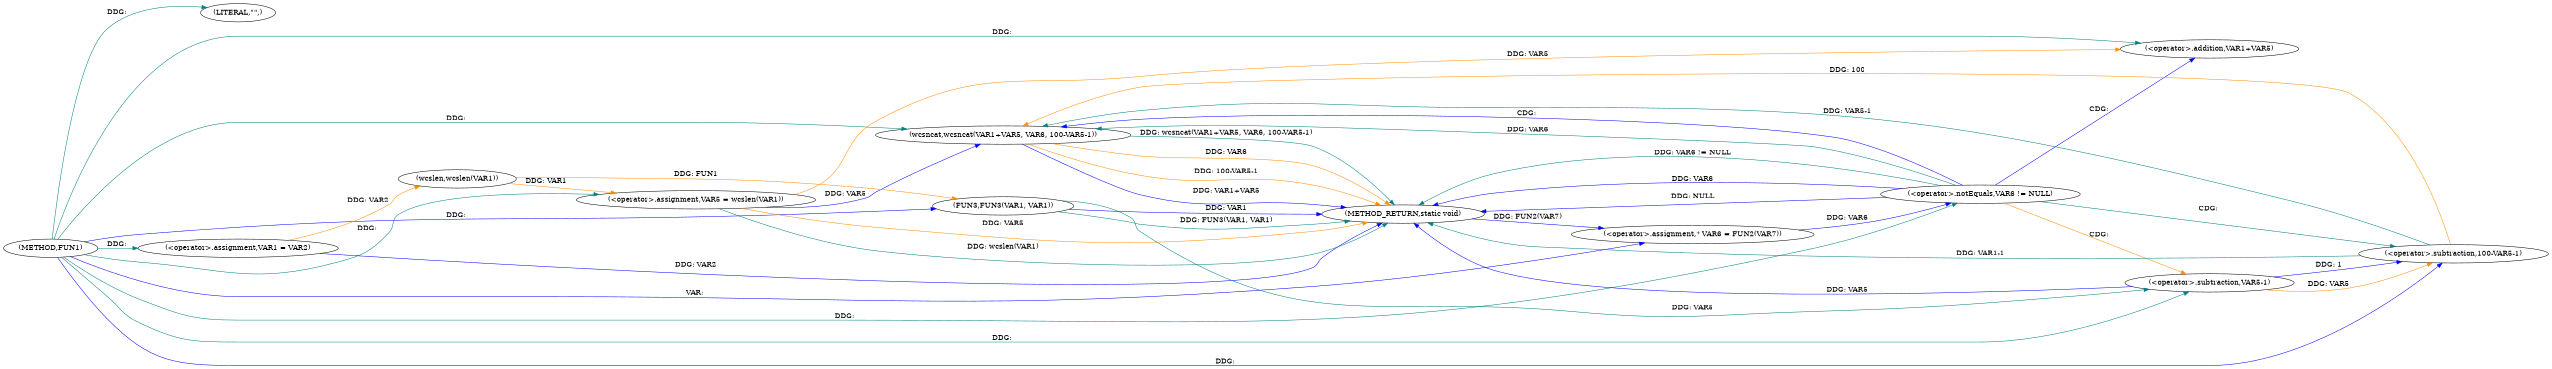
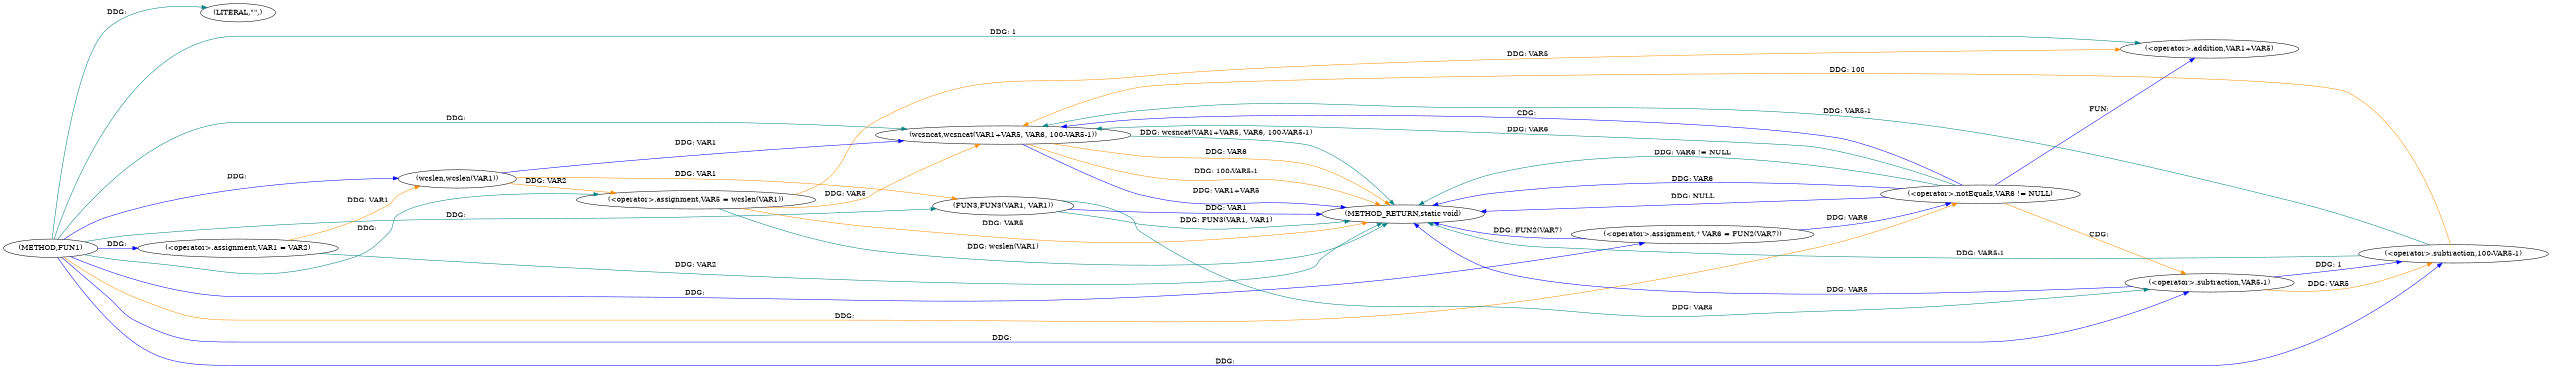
(1003, 32) -> (1003, 32)
(2100, 109) -> (2100, 109)
none -> (700, 155)
(696, 174) -> (696, 174)
(546, 181) -> (546, 181)
none -> (224, 191)
(875, 193) -> (875, 193)
(368, 201) -> (368, 201)
(507, 219) -> (507, 219)
(1535, 223) -> (1512, 236)
(2215, 224) -> none
(115, 248) -> (115, 248)
(1980, 254) -> (1980, 254)
(856, 280) -> (856, 280)
(696, 293) -> (696, 293)
(1007, 321) -> (1007, 321)
(1113, 342) -> (1113, 342)
